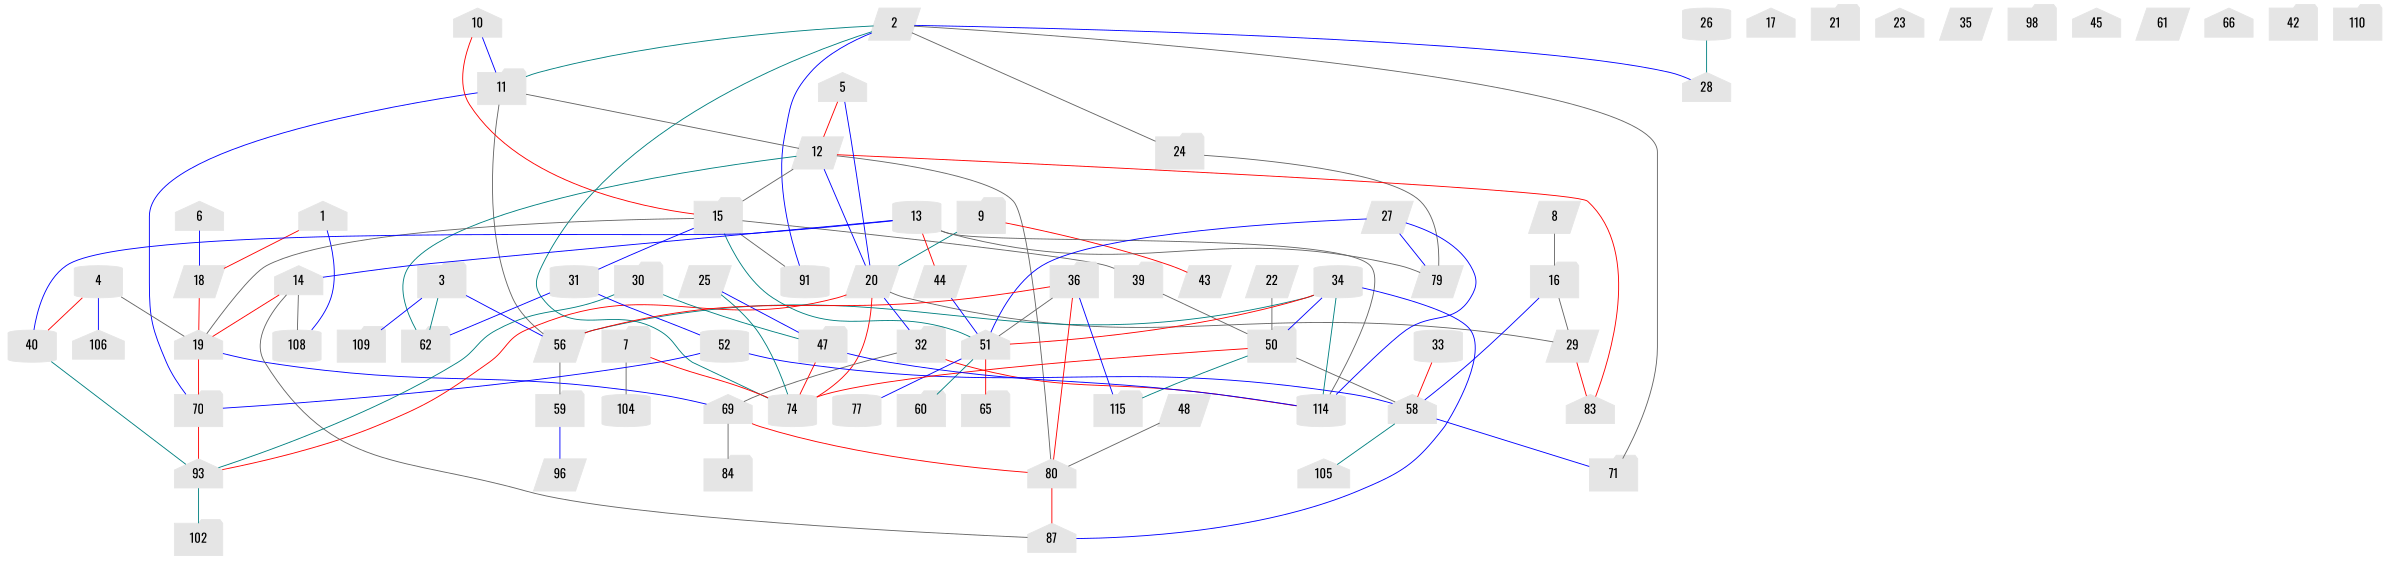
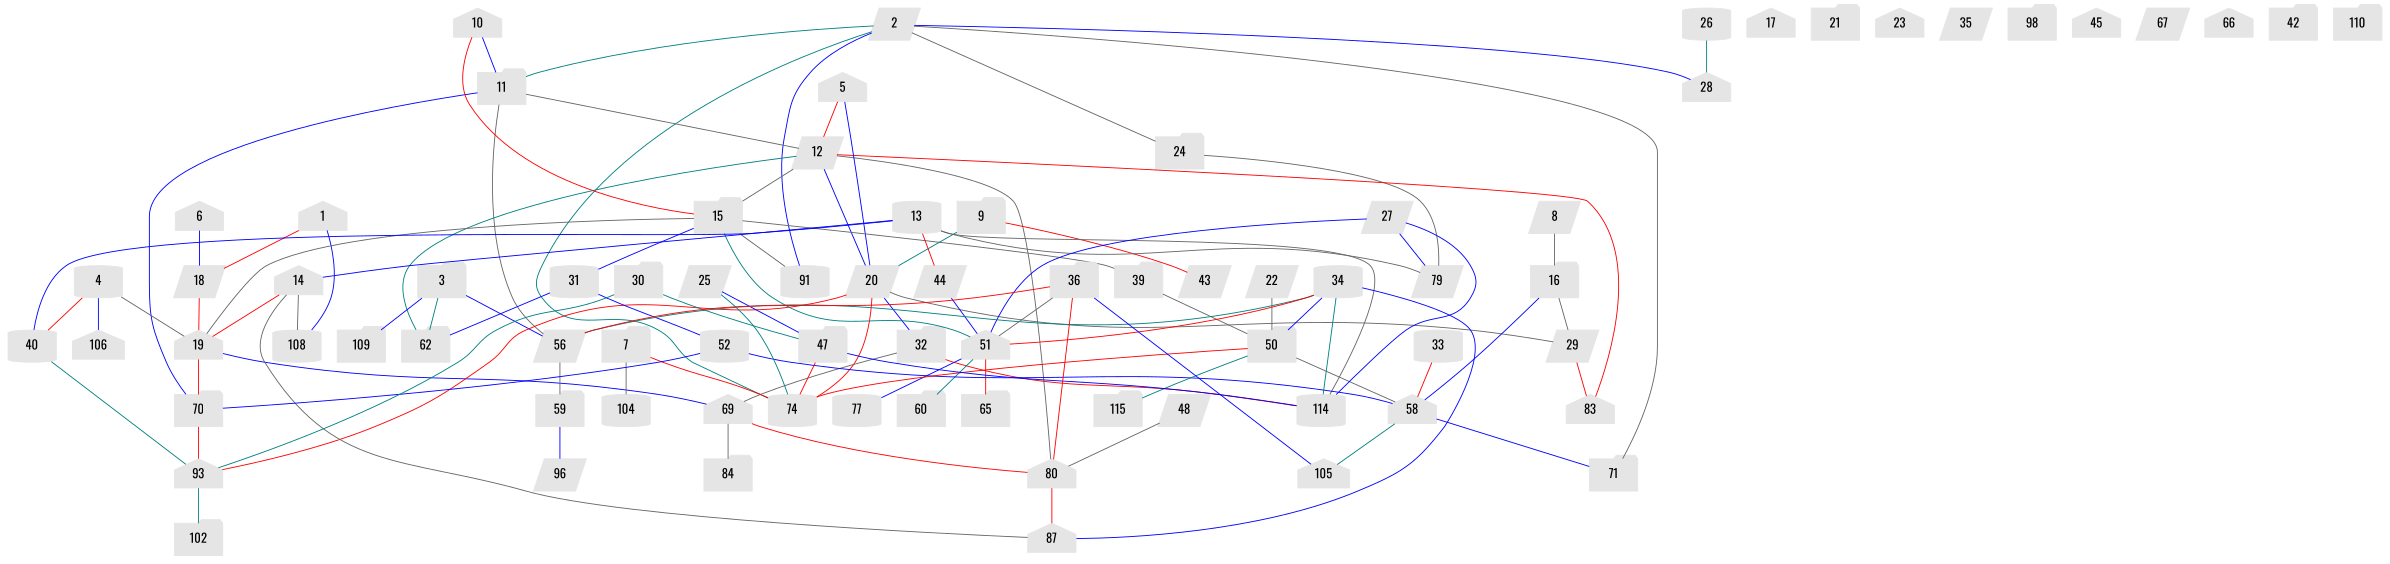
(2163, 24) -> (2163, 24)
(1096, 346) -> (1208, 385)
